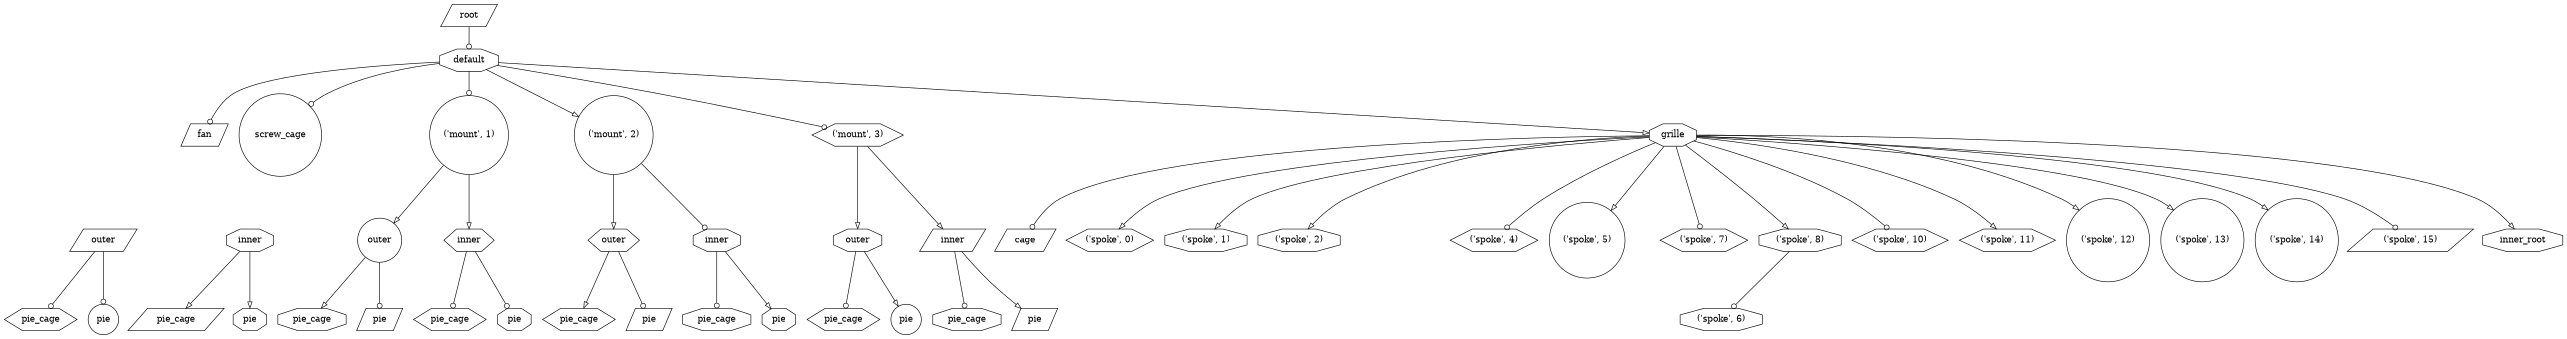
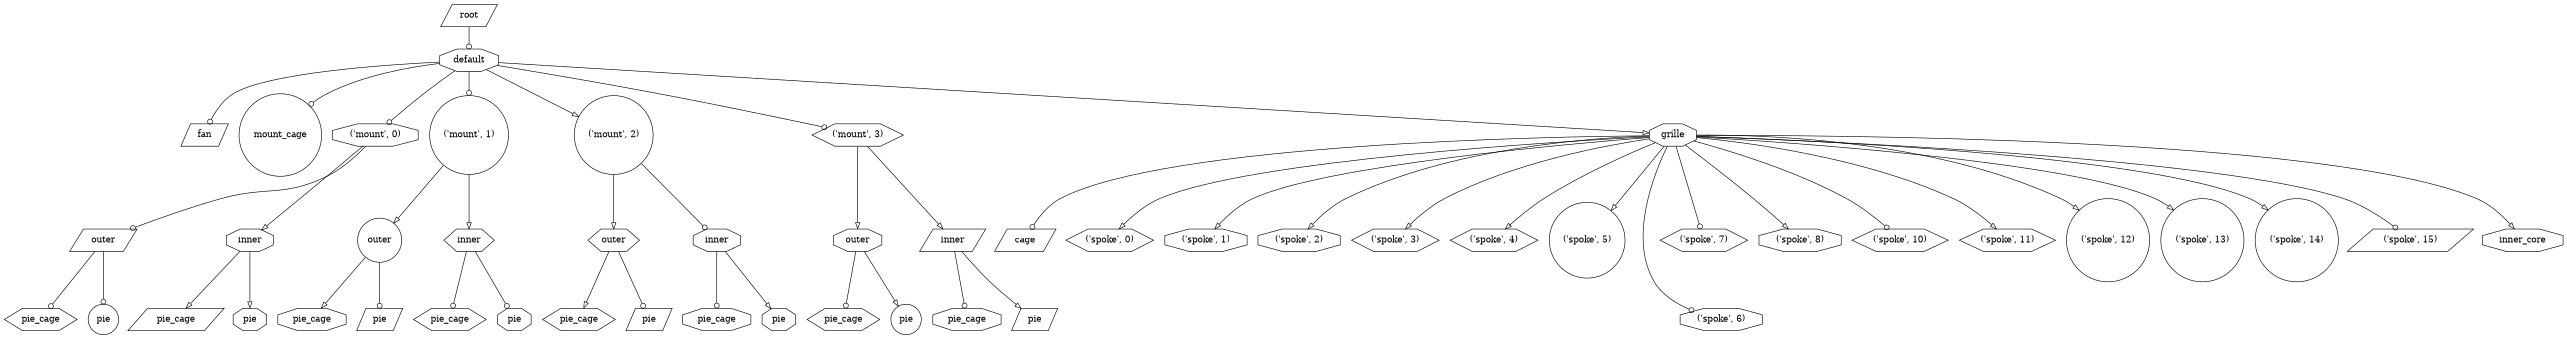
(280, 135) -> (280, 135)
none -> (375, 135)
(1579, 178) -> (1579, 178)
none -> (1395, 240)
(2523, 240) -> (2523, 240)
(1763, 278) -> (1643, 236)
